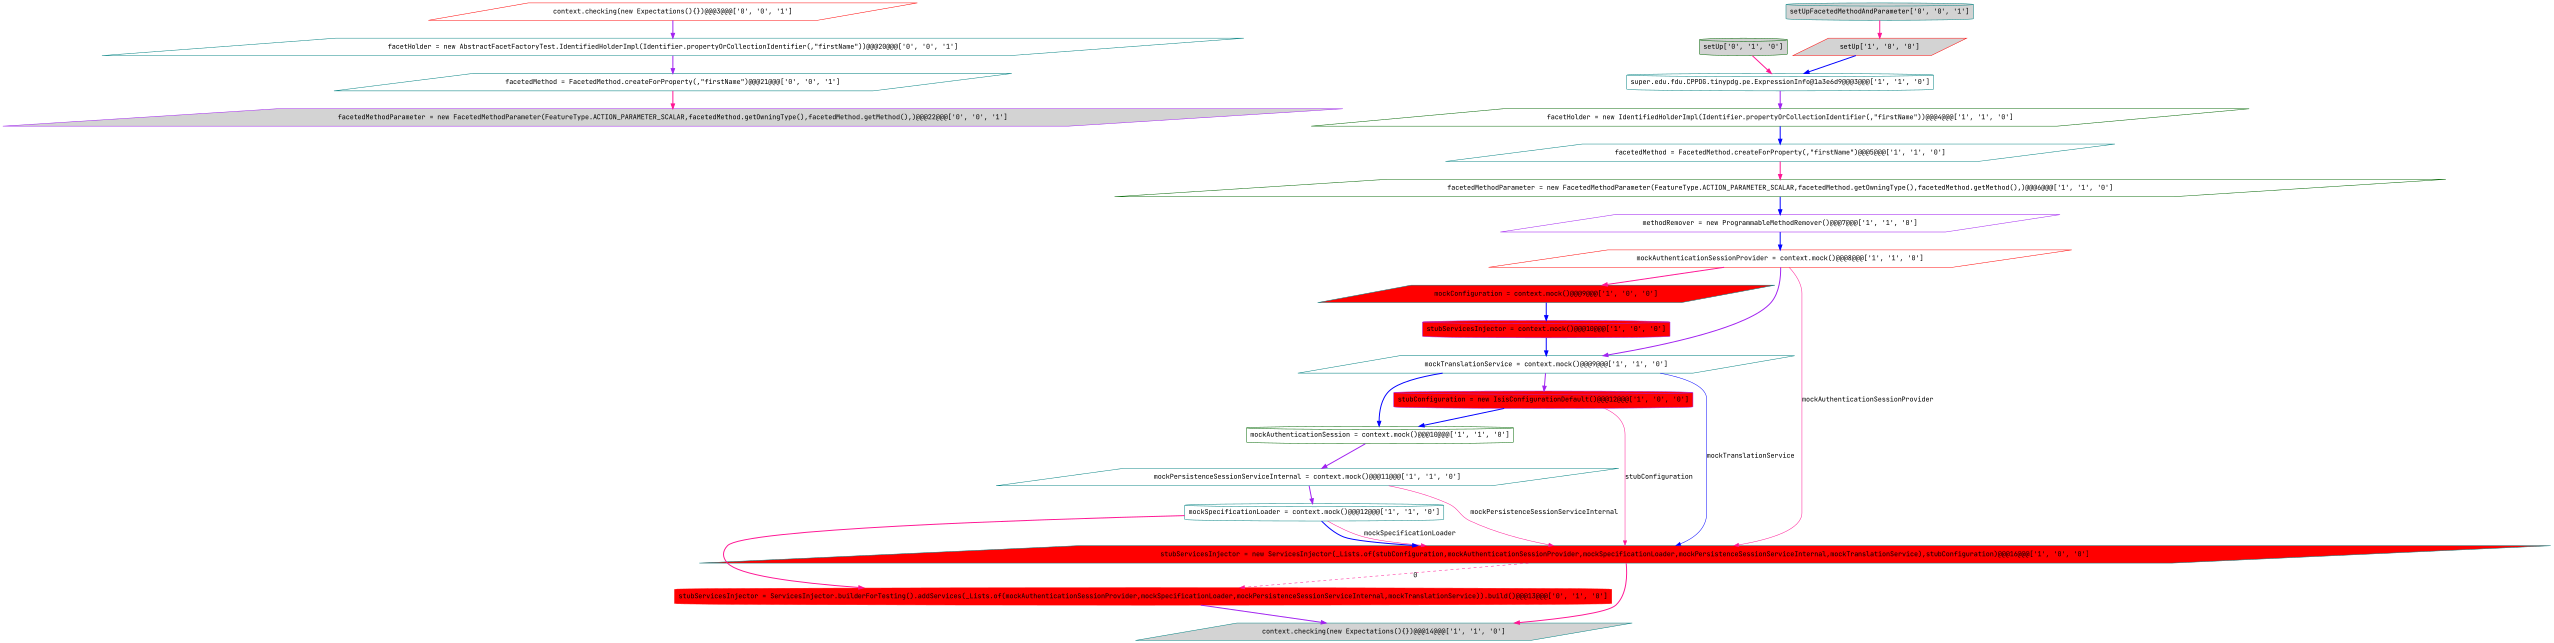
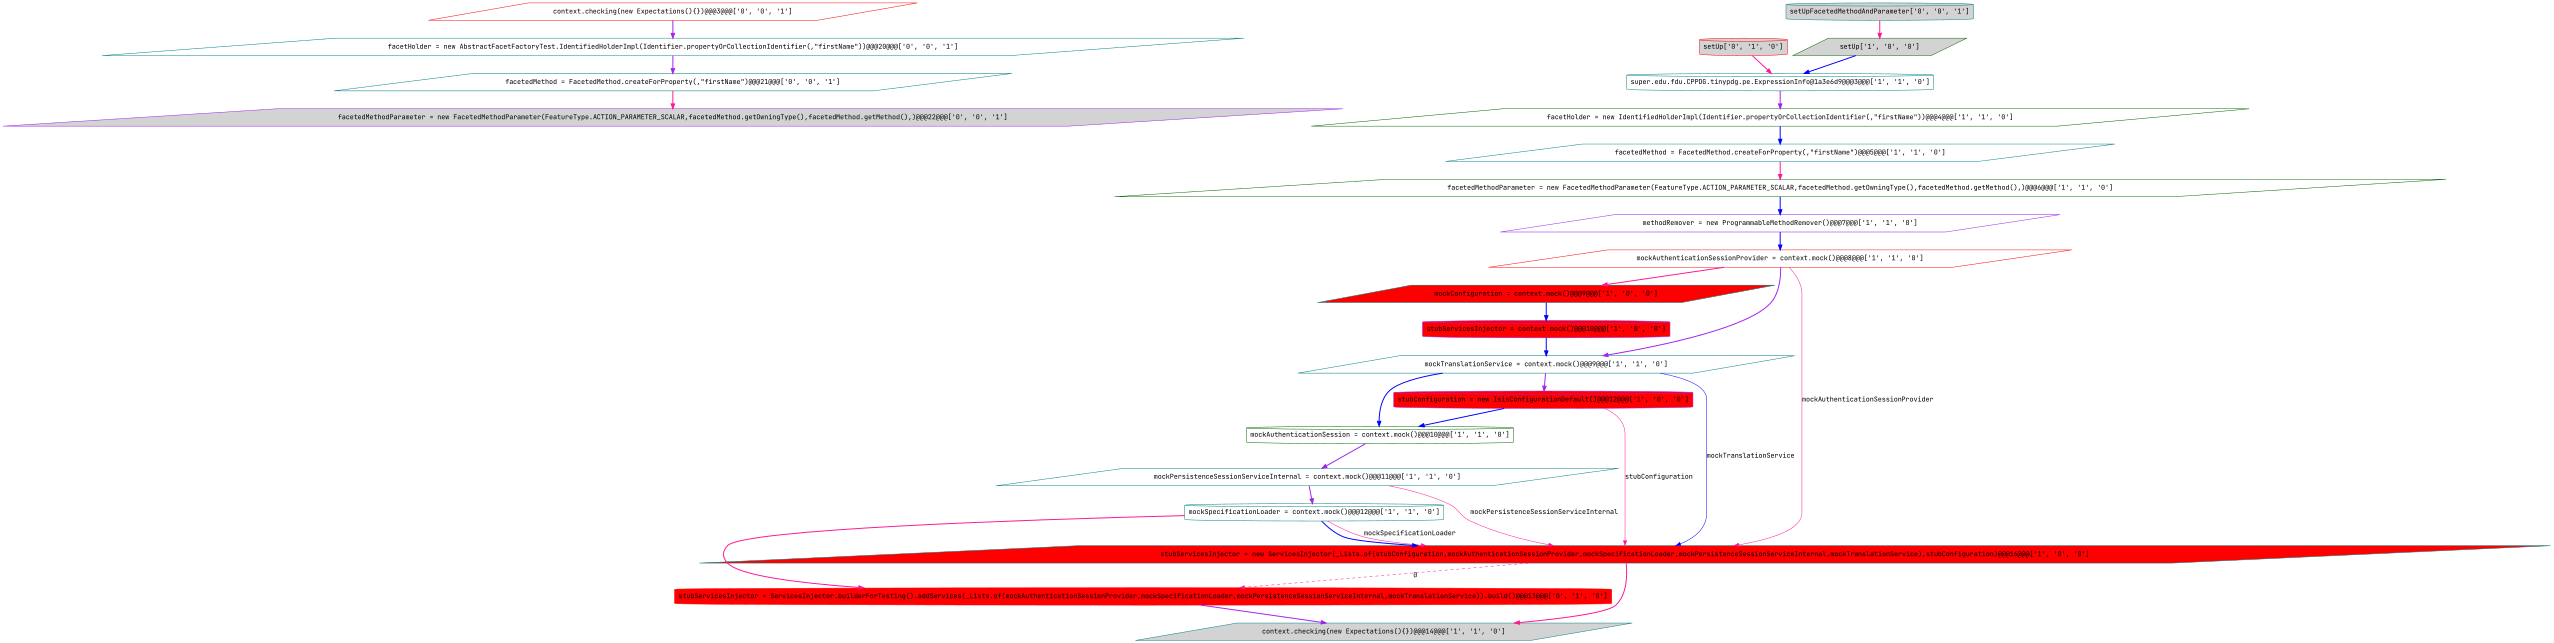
(1743, 47) -> (1743, 47)
(1880, 47) -> (1880, 47)
